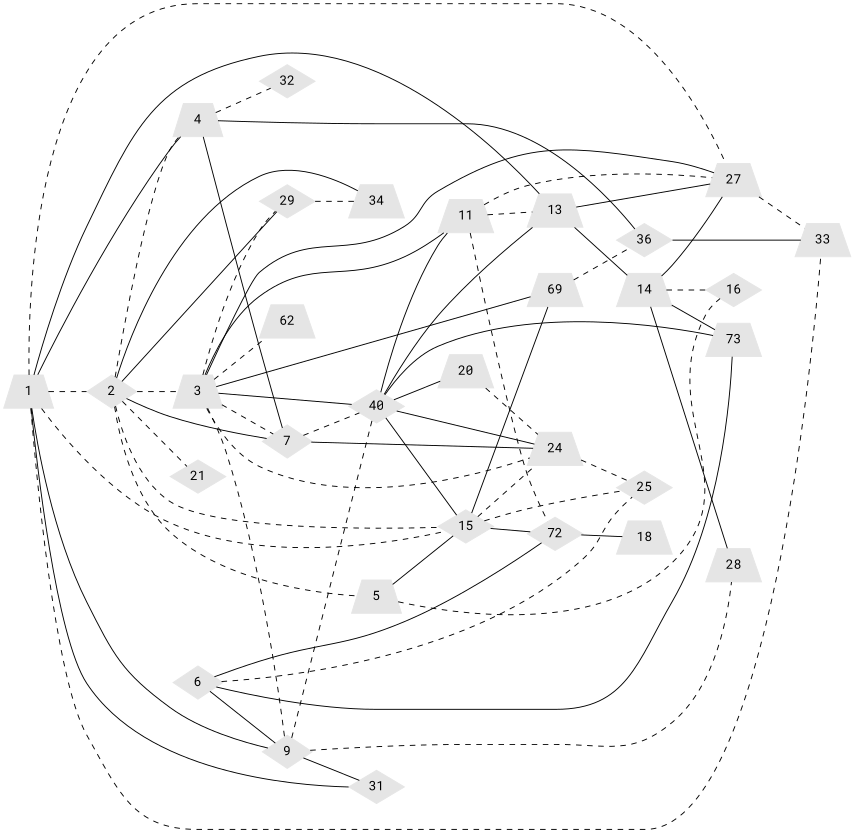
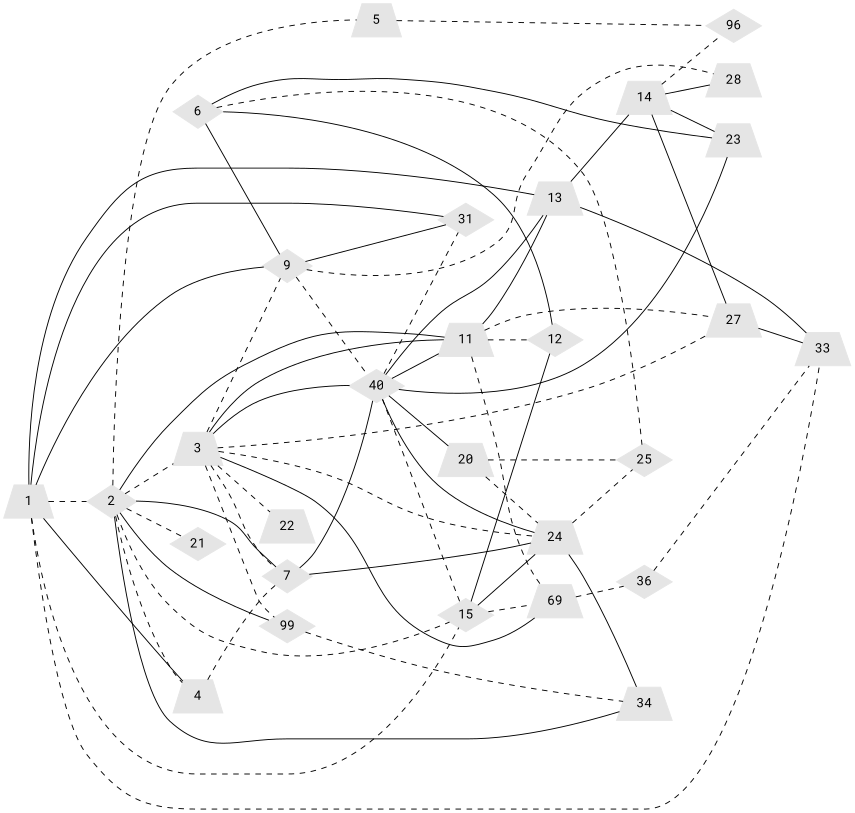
(275, 4) -> none
(287, 81) -> none
(444, 124) -> none
(643, 196) -> (699, 260)
(287, 201) -> (287, 626)
(426, 202) -> (468, 417)
(510, 213) -> (518, 272)
(782, 213) -> (781, 336)
(737, 240) -> (732, 468)
(242, 283) -> (238, 630)
(734, 290) -> (734, 26)
none -> (421, 303)
(287, 321) -> (287, 526)
(734, 340) -> (734, 140)
none -> (257, 359)
(506, 420) -> (510, 608)
(331, 424) -> (347, 489)
(421, 467) -> (421, 501)
none -> (502, 472)
(507, 491) -> (507, 580)
(552, 503) -> (552, 460)
(555, 534) -> (555, 340)
(644, 538) -> none
(423, 560) -> none
none -> (606, 619)
